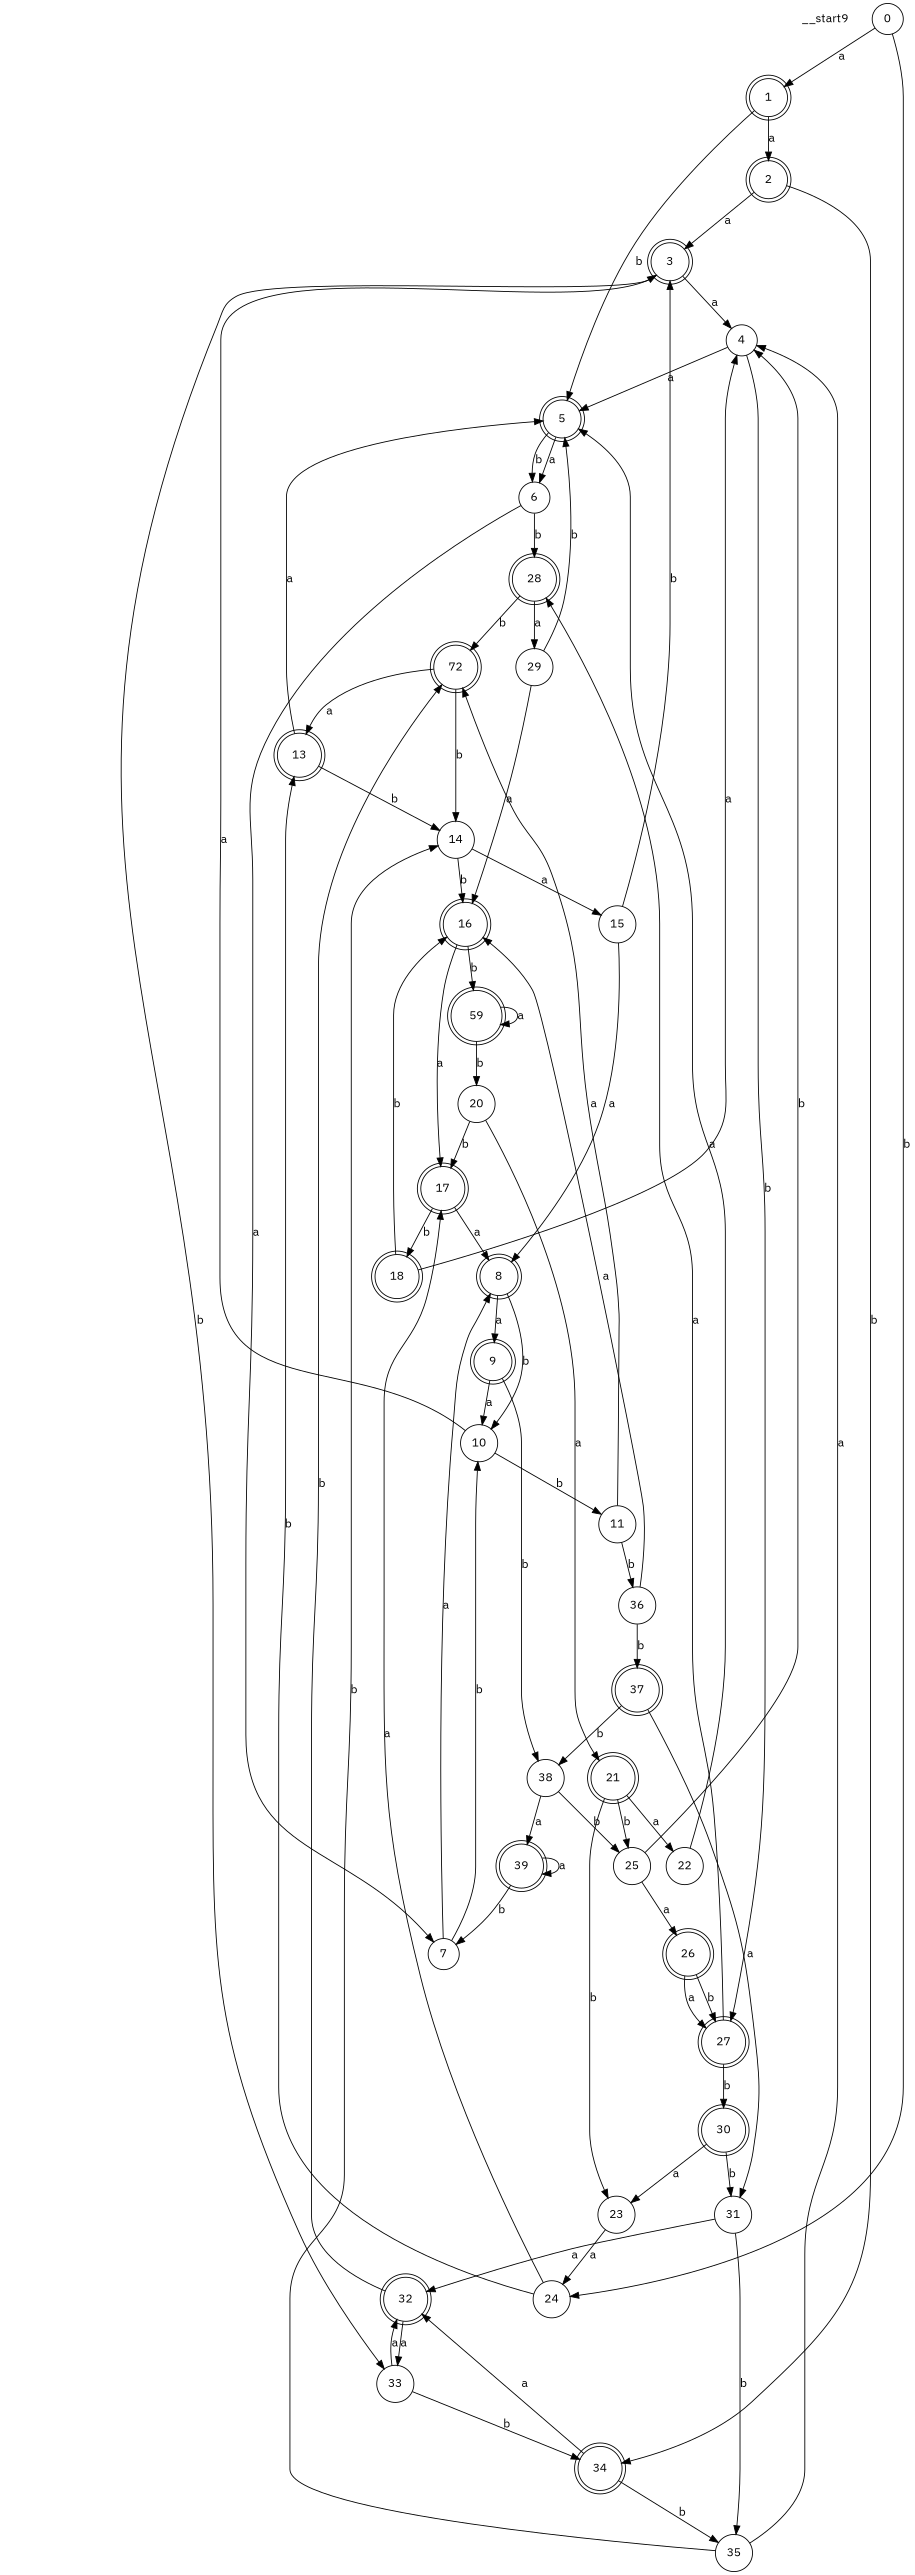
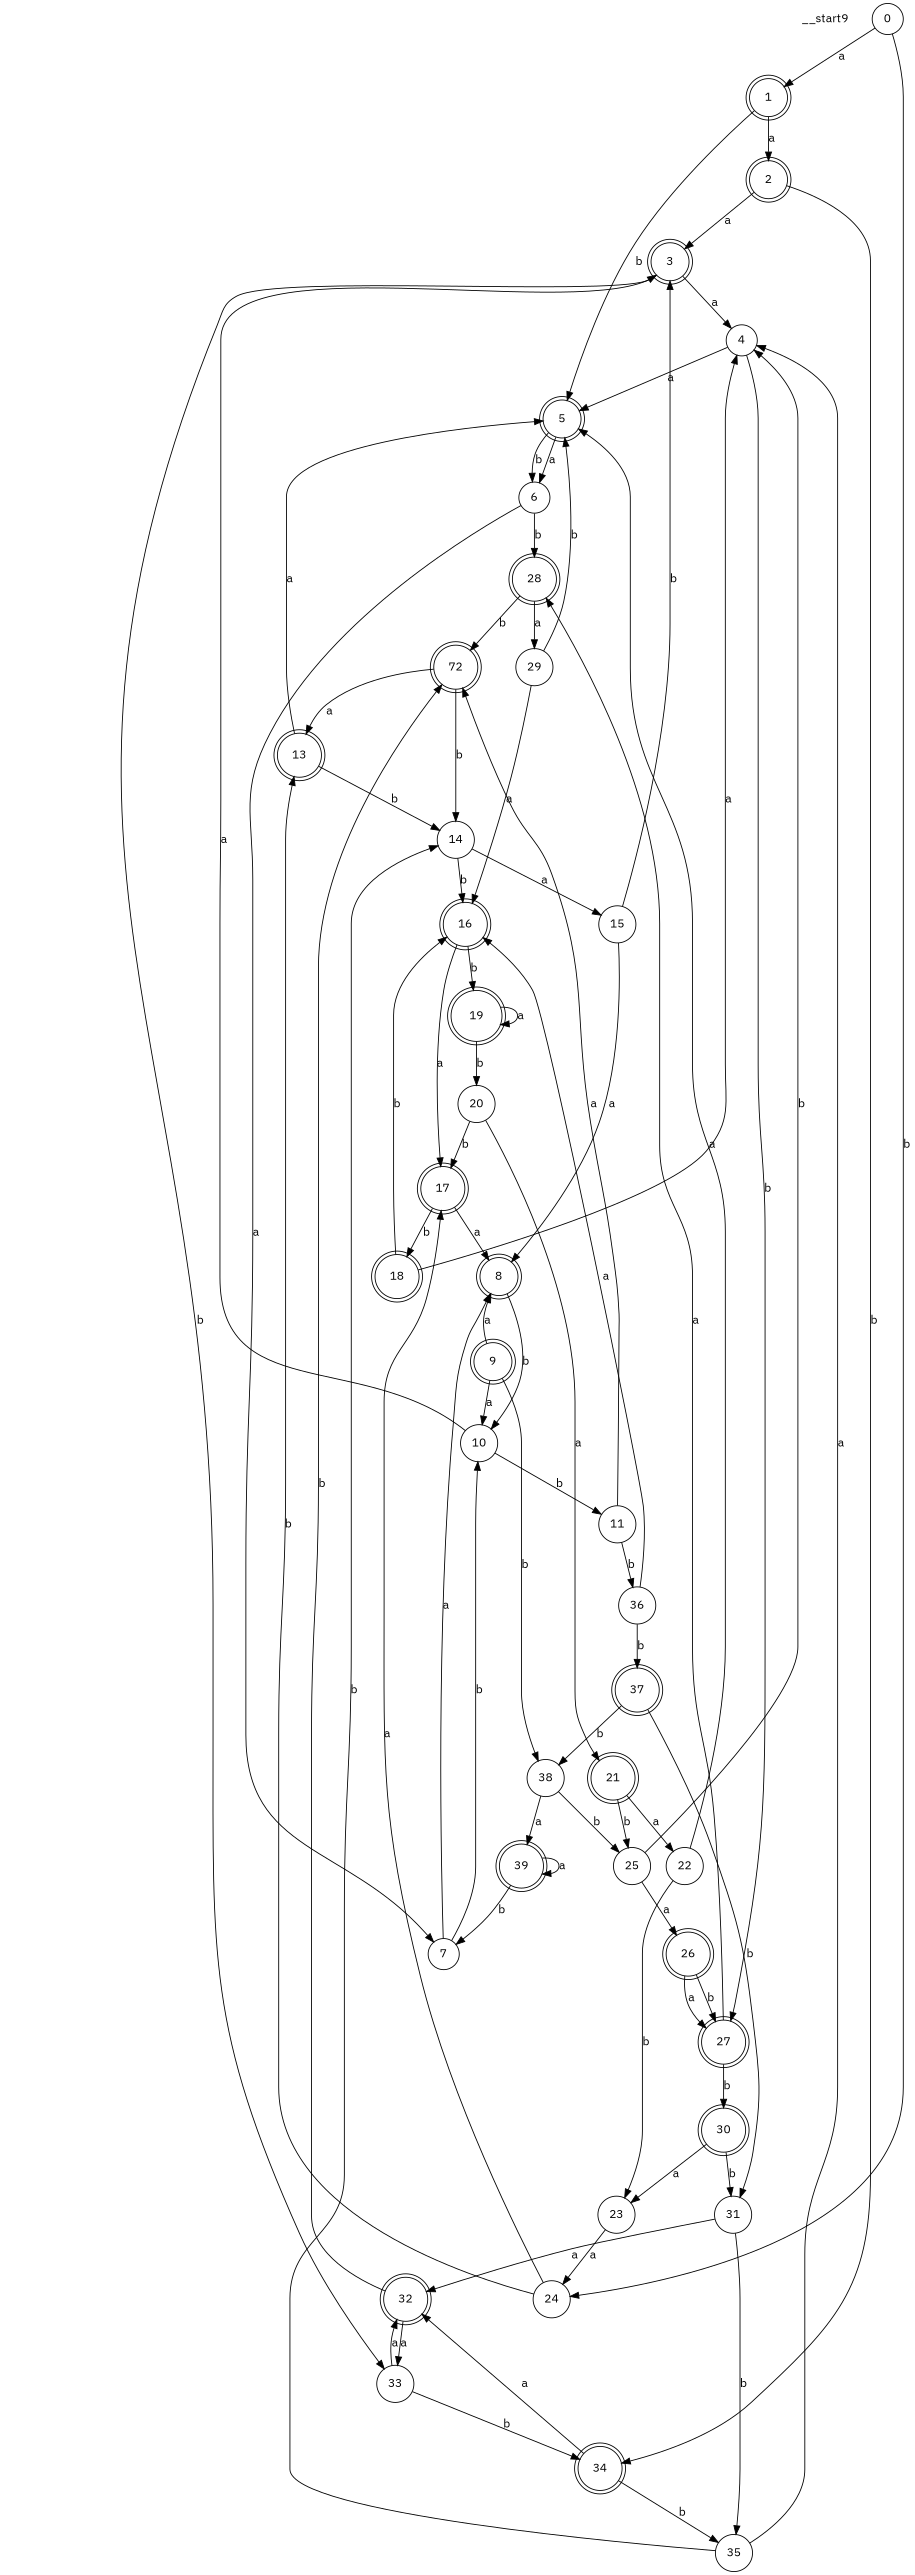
(477, 1016) -> (477, 1016)
(496, 1315) -> (484, 1323)
(750, 1954) -> (750, 1954)
(590, 1994) -> (642, 2033)
